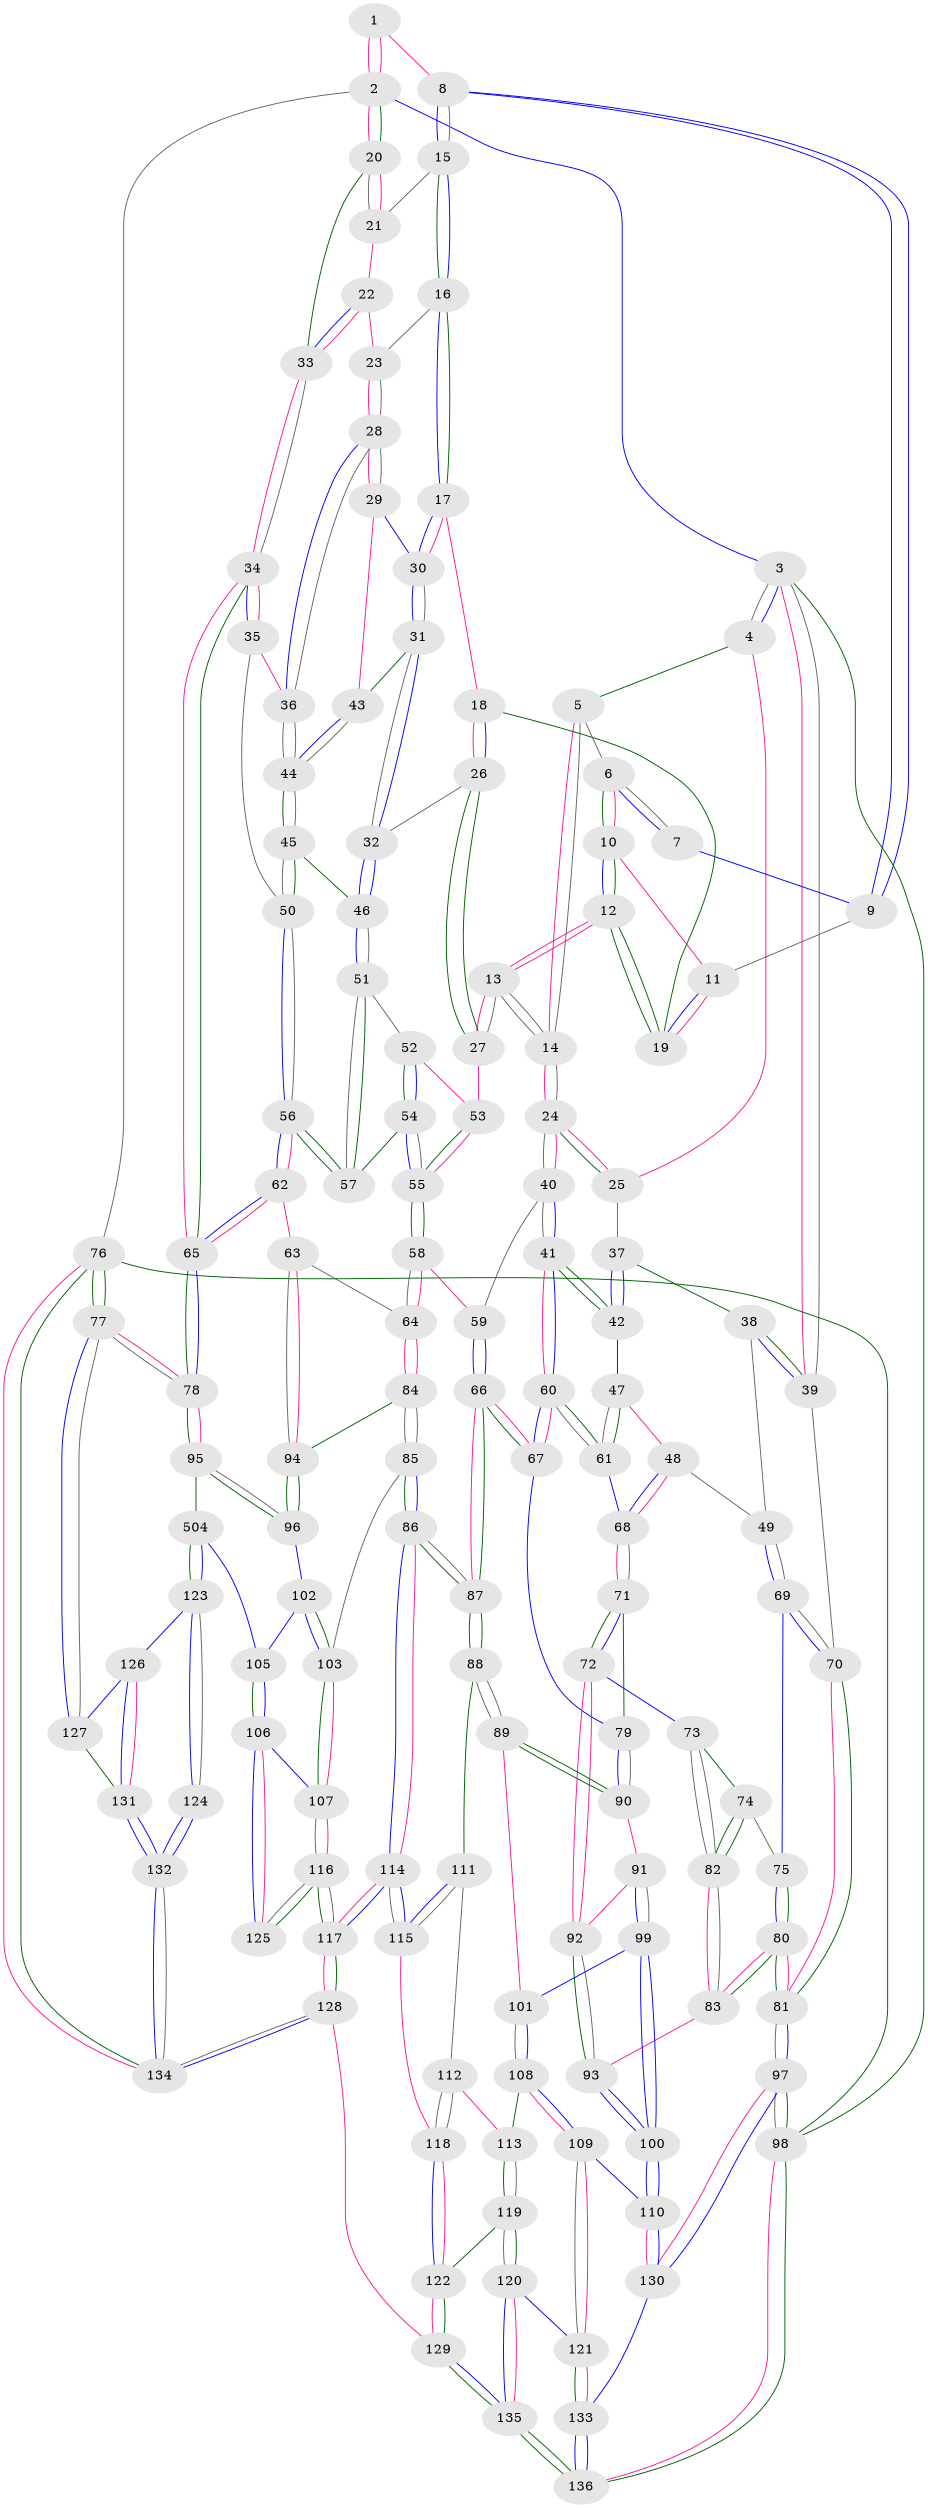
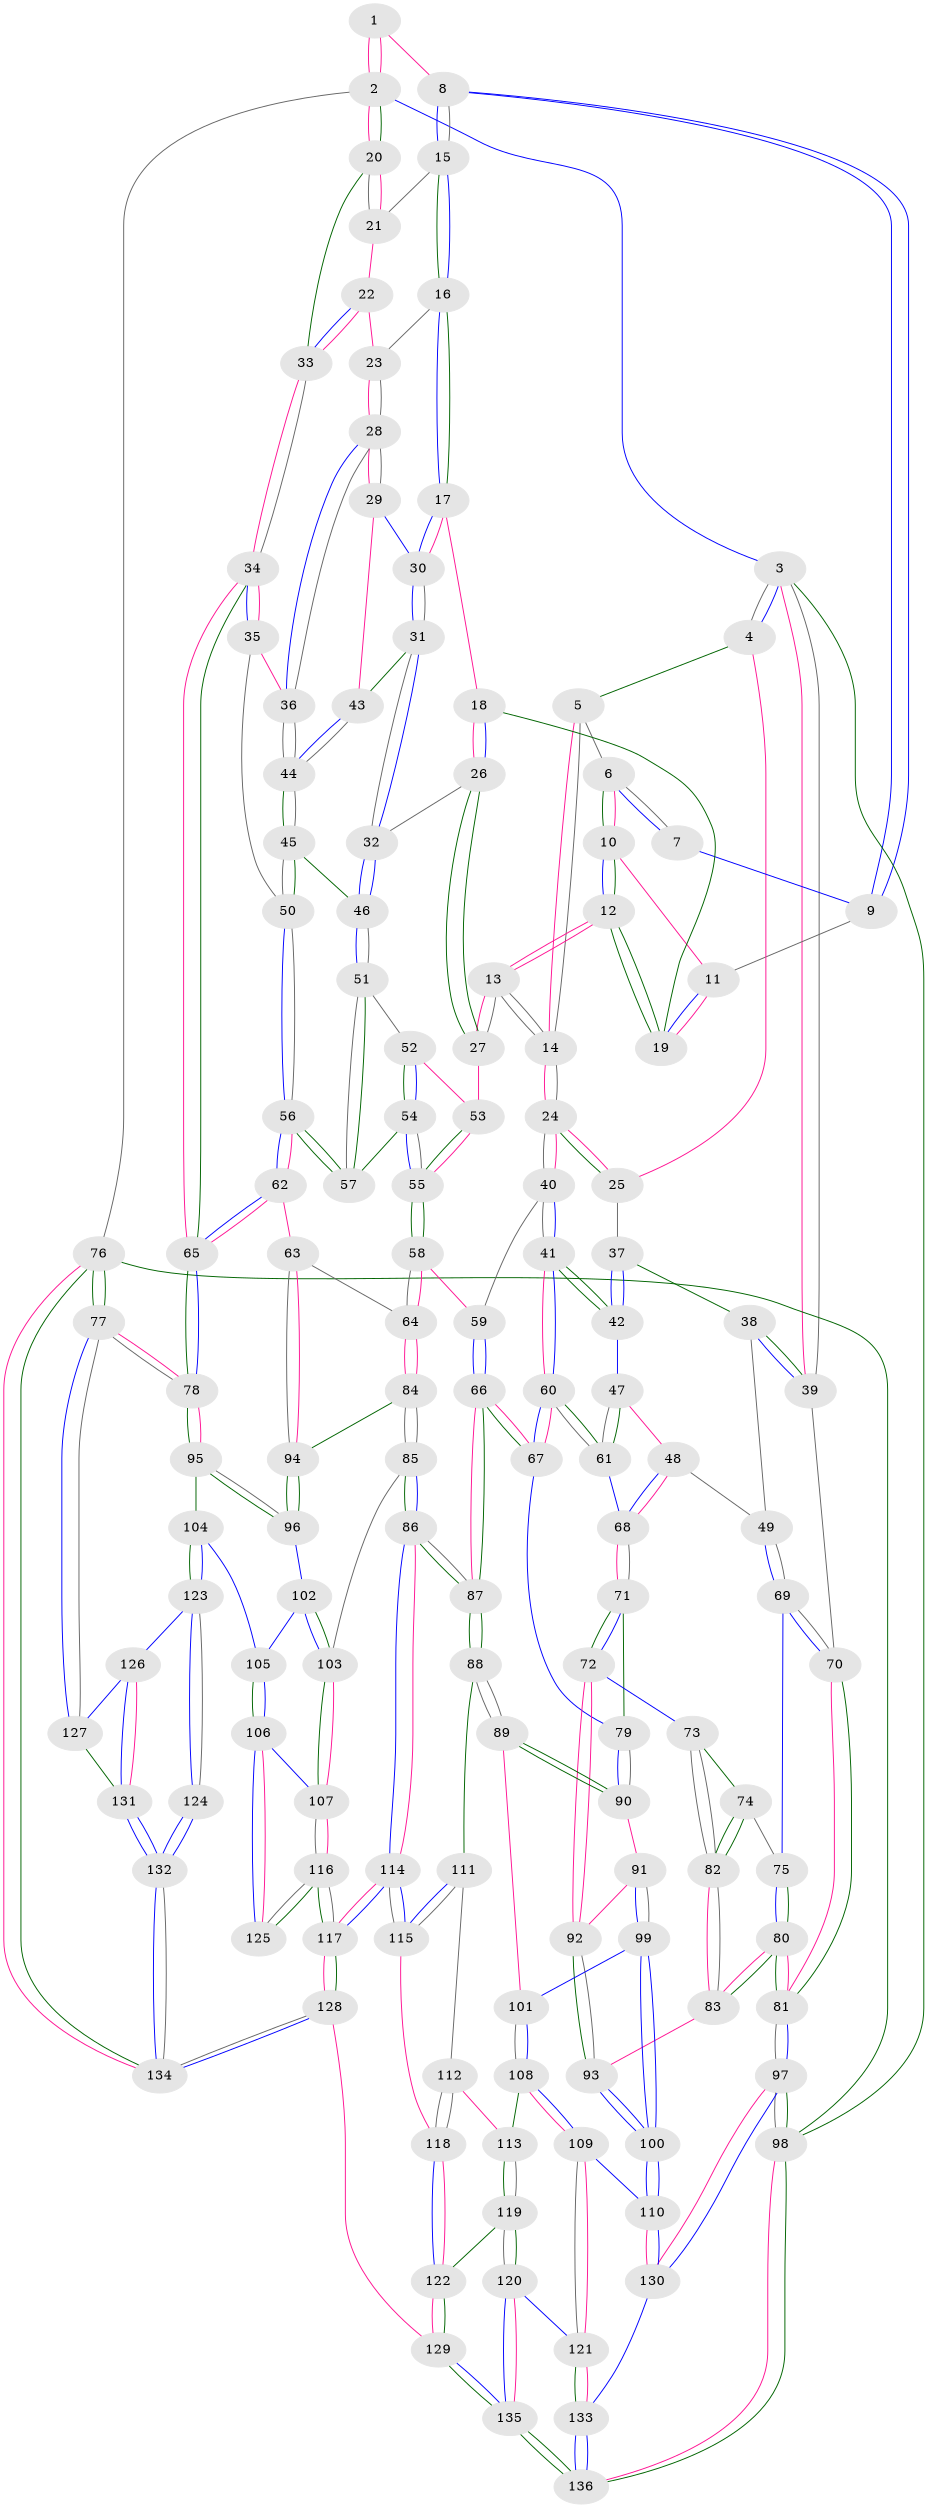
(196, 1528) -> (196, 1528)
